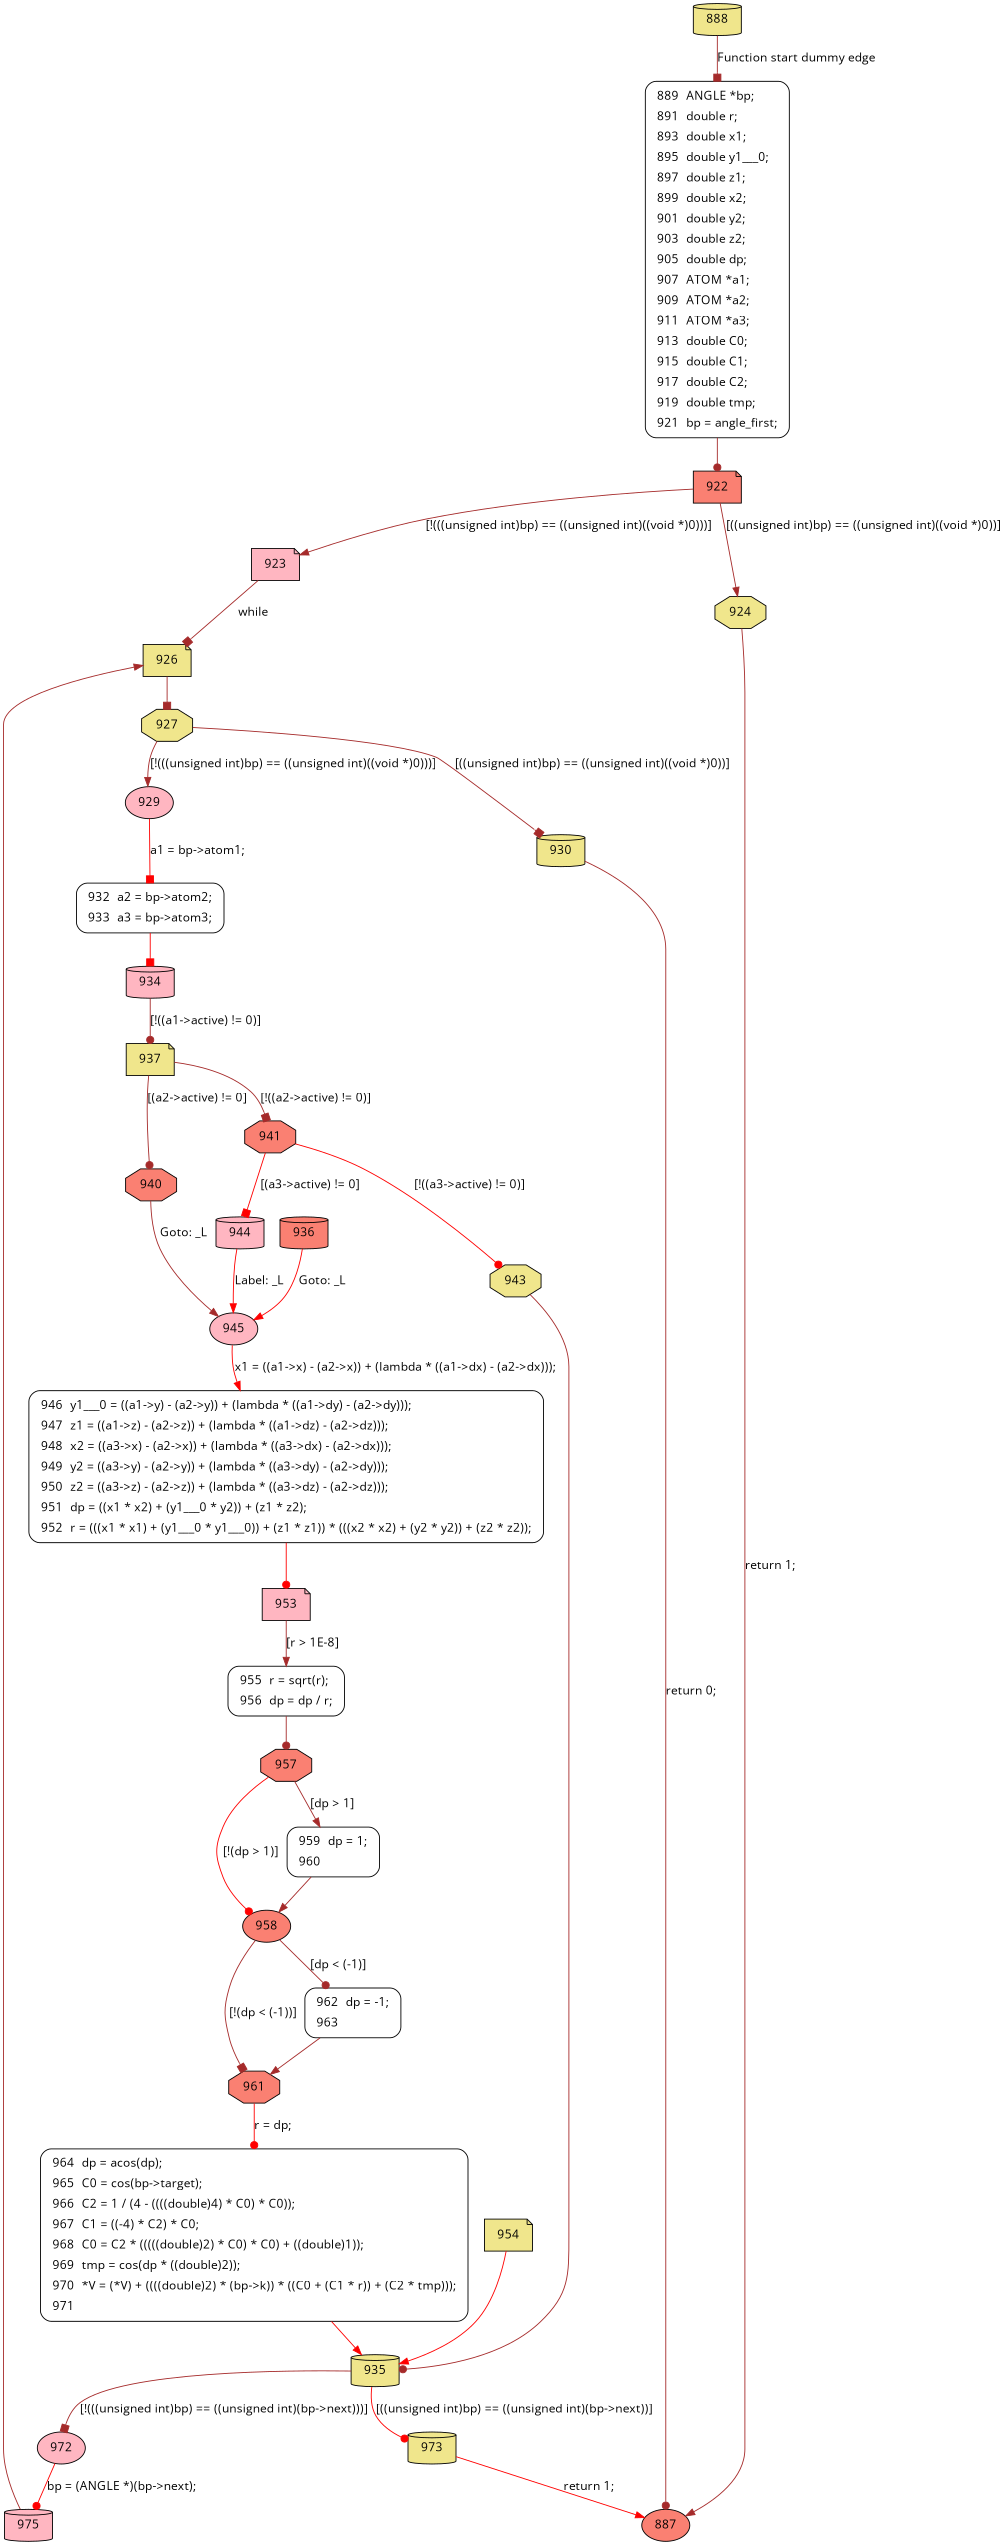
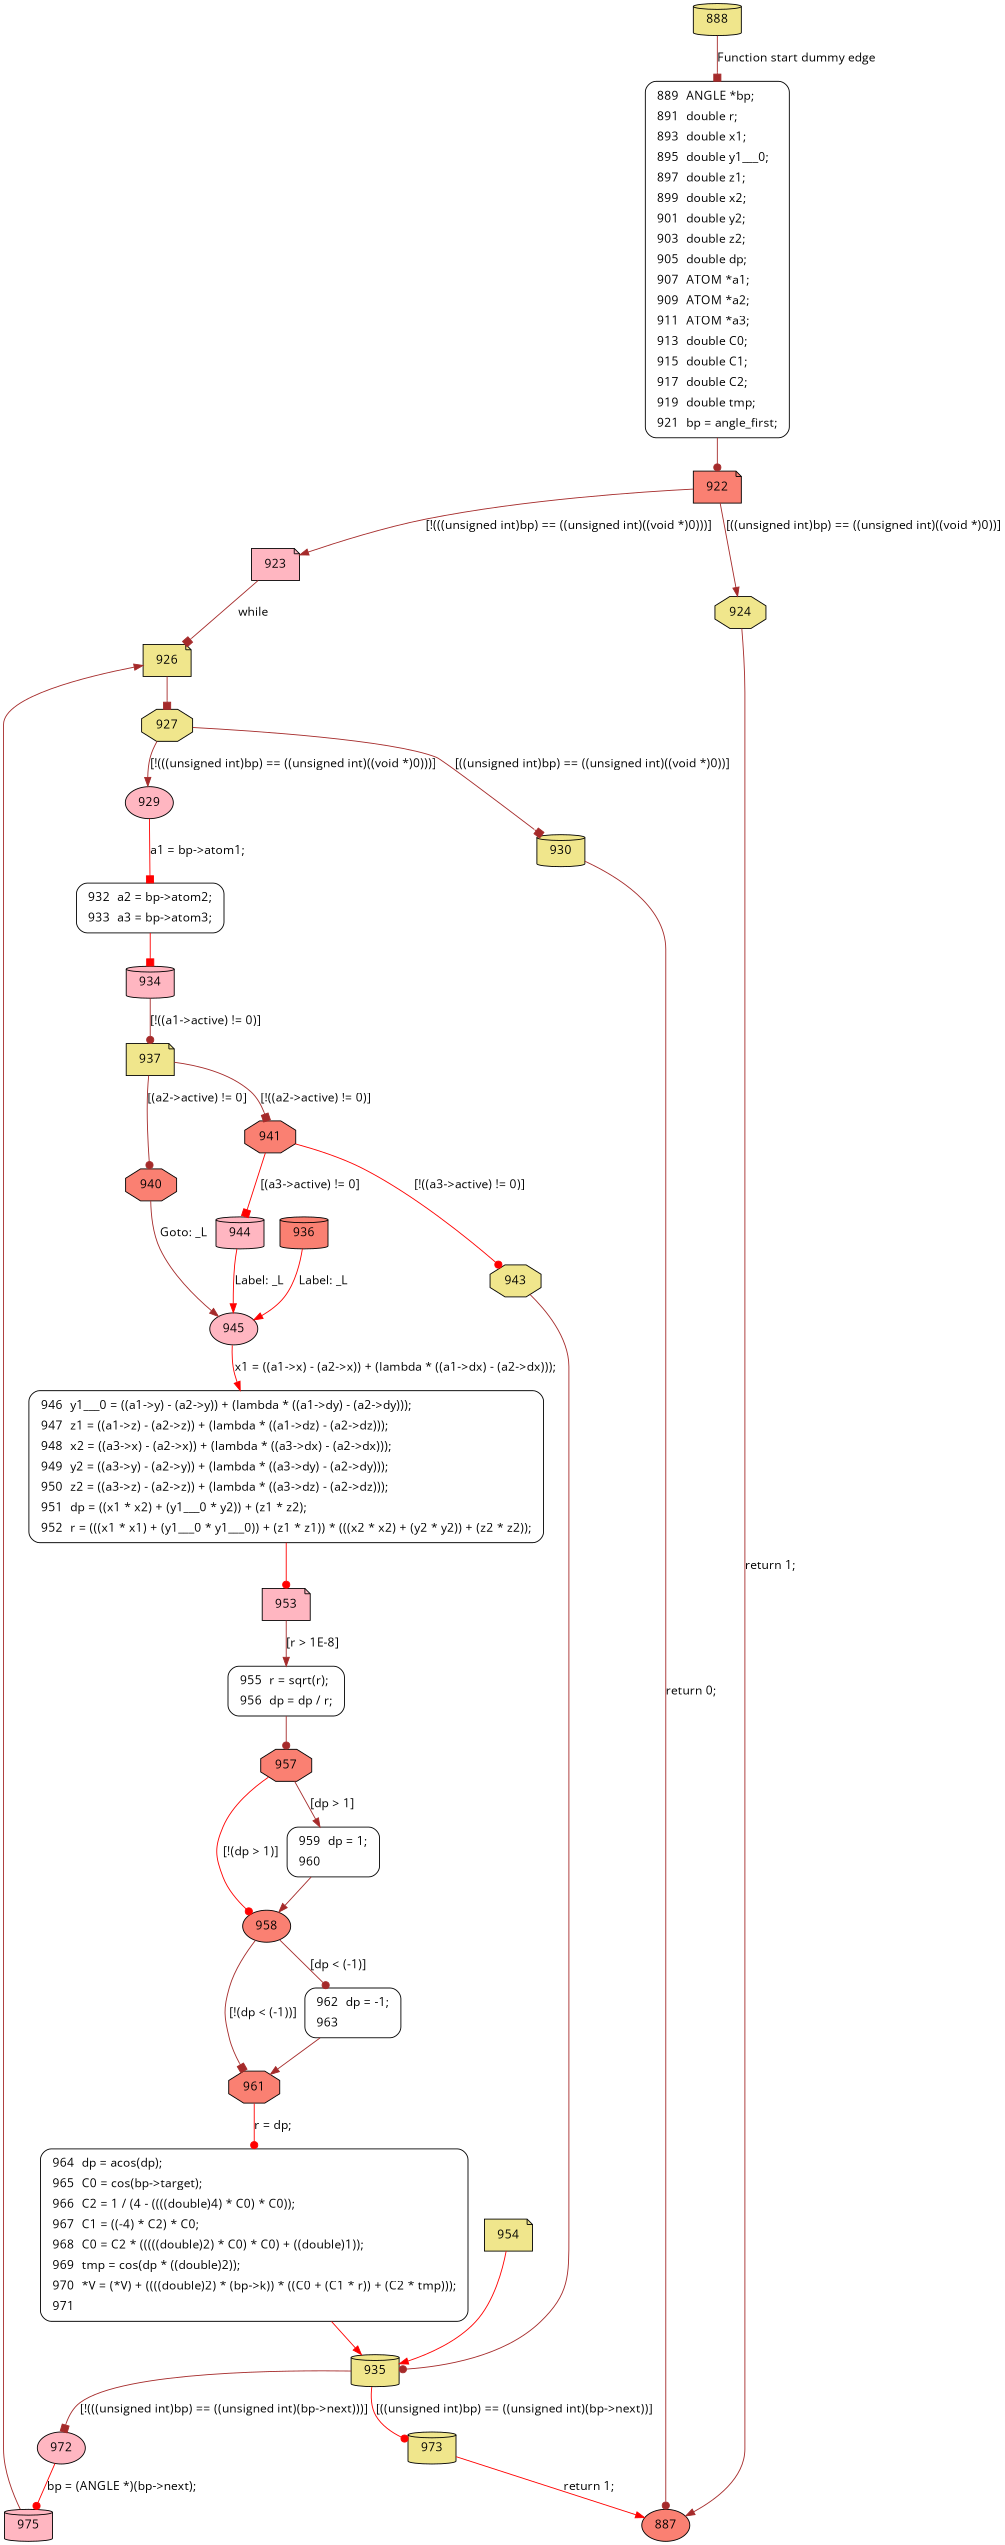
(323, 1281) -> (324, 1281)
